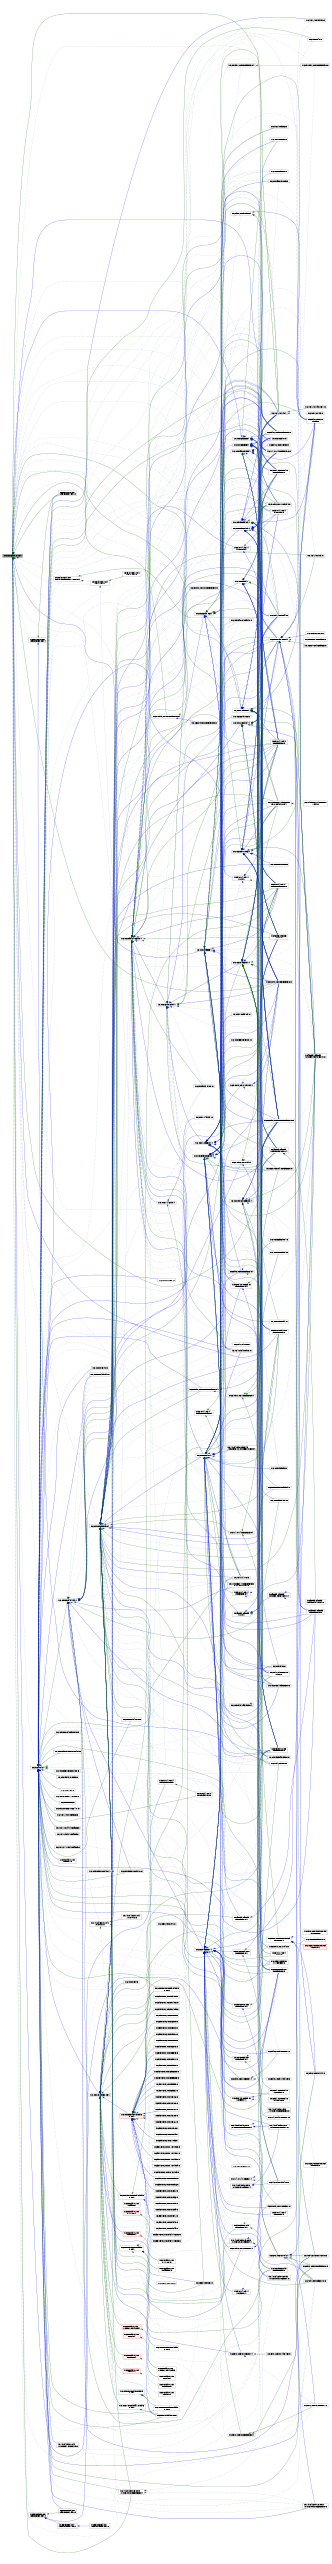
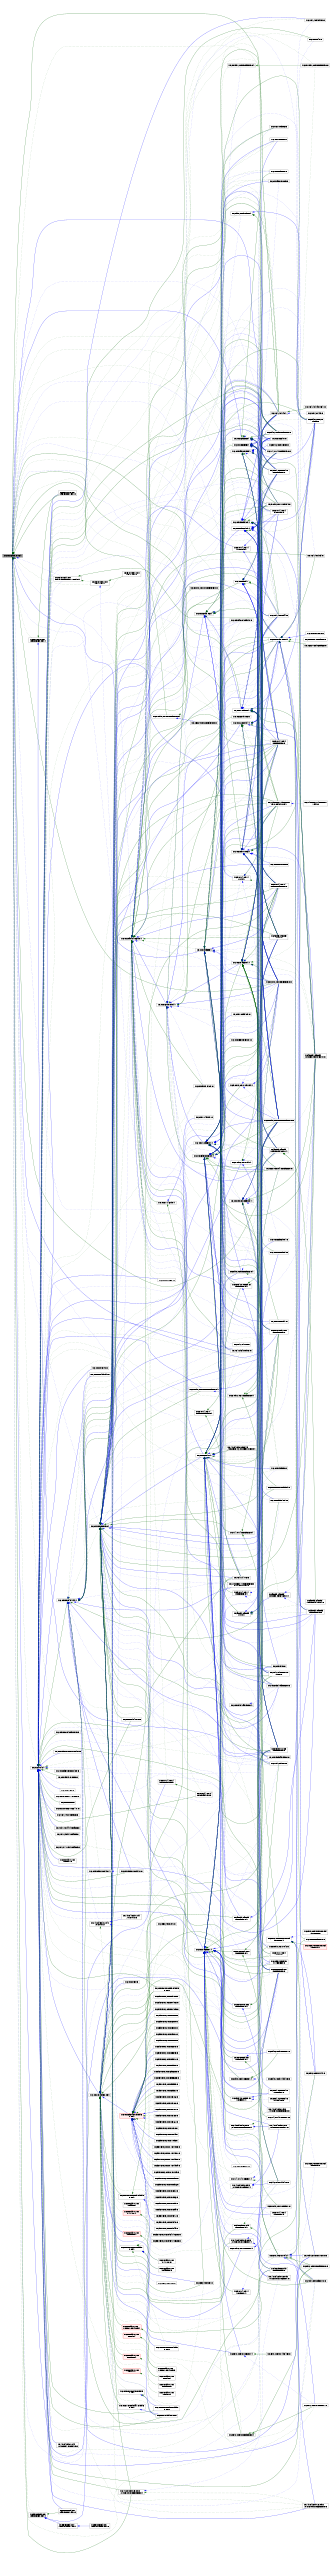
(224, 1403) -> none
